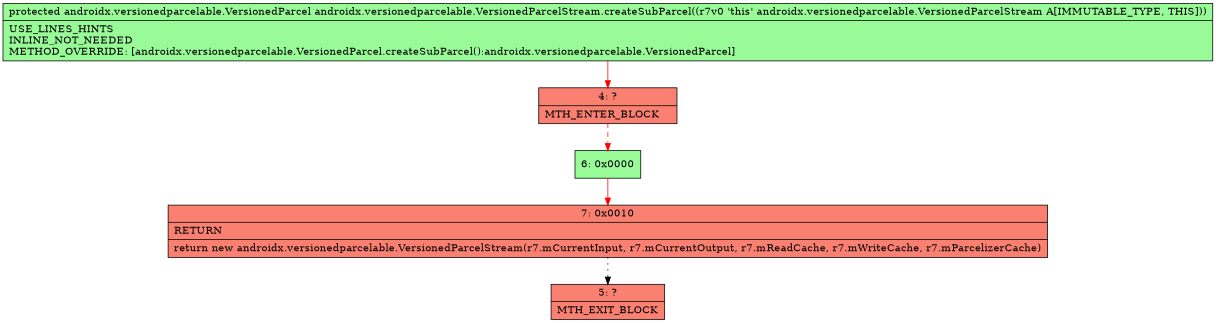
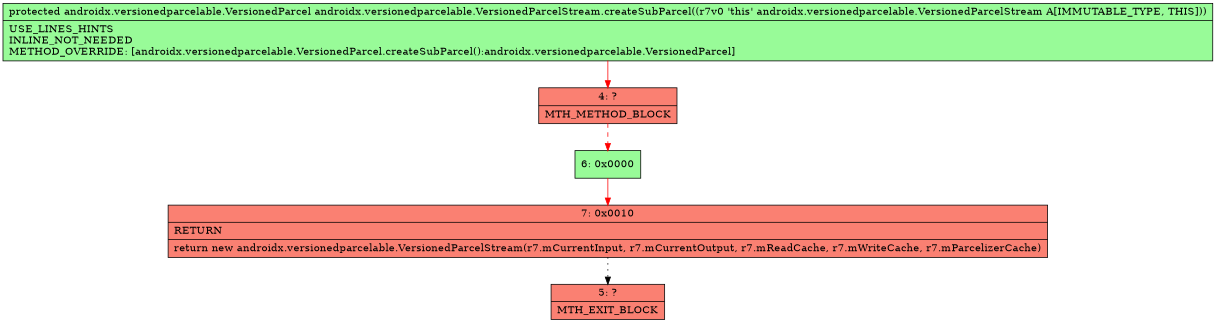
(602, 114) -> (608, 114)
